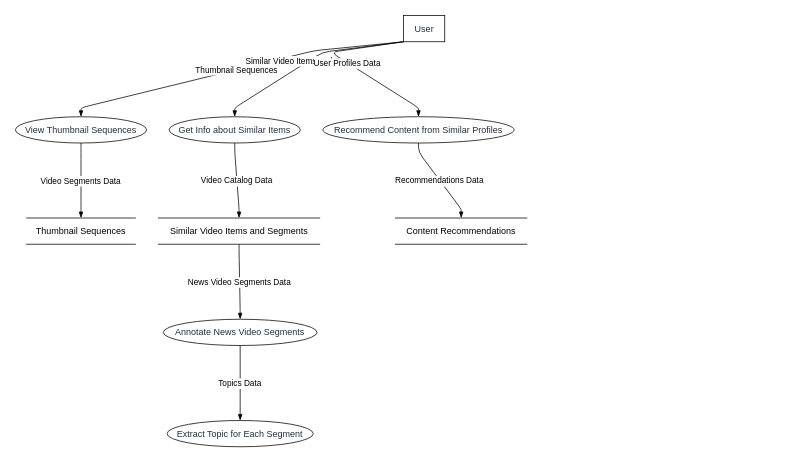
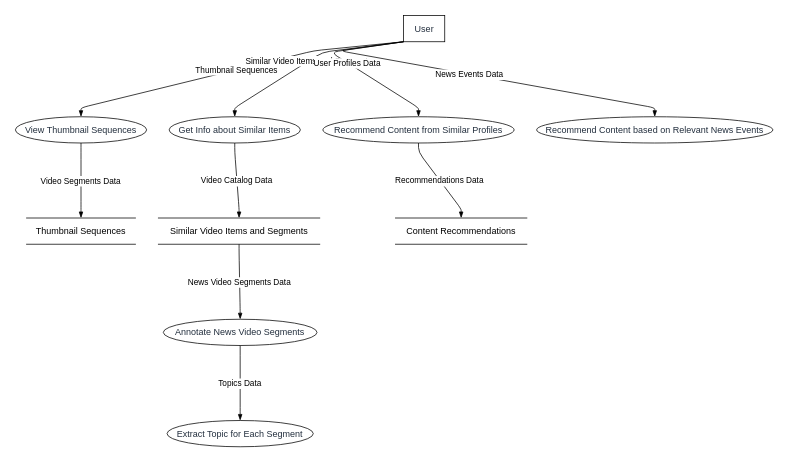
none -> (579, 94)
none -> (655, 130)
